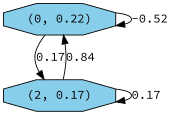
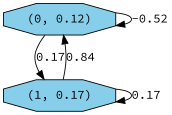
(60, 19) -> (60, 19)
(60, 96) -> (60, 96)
